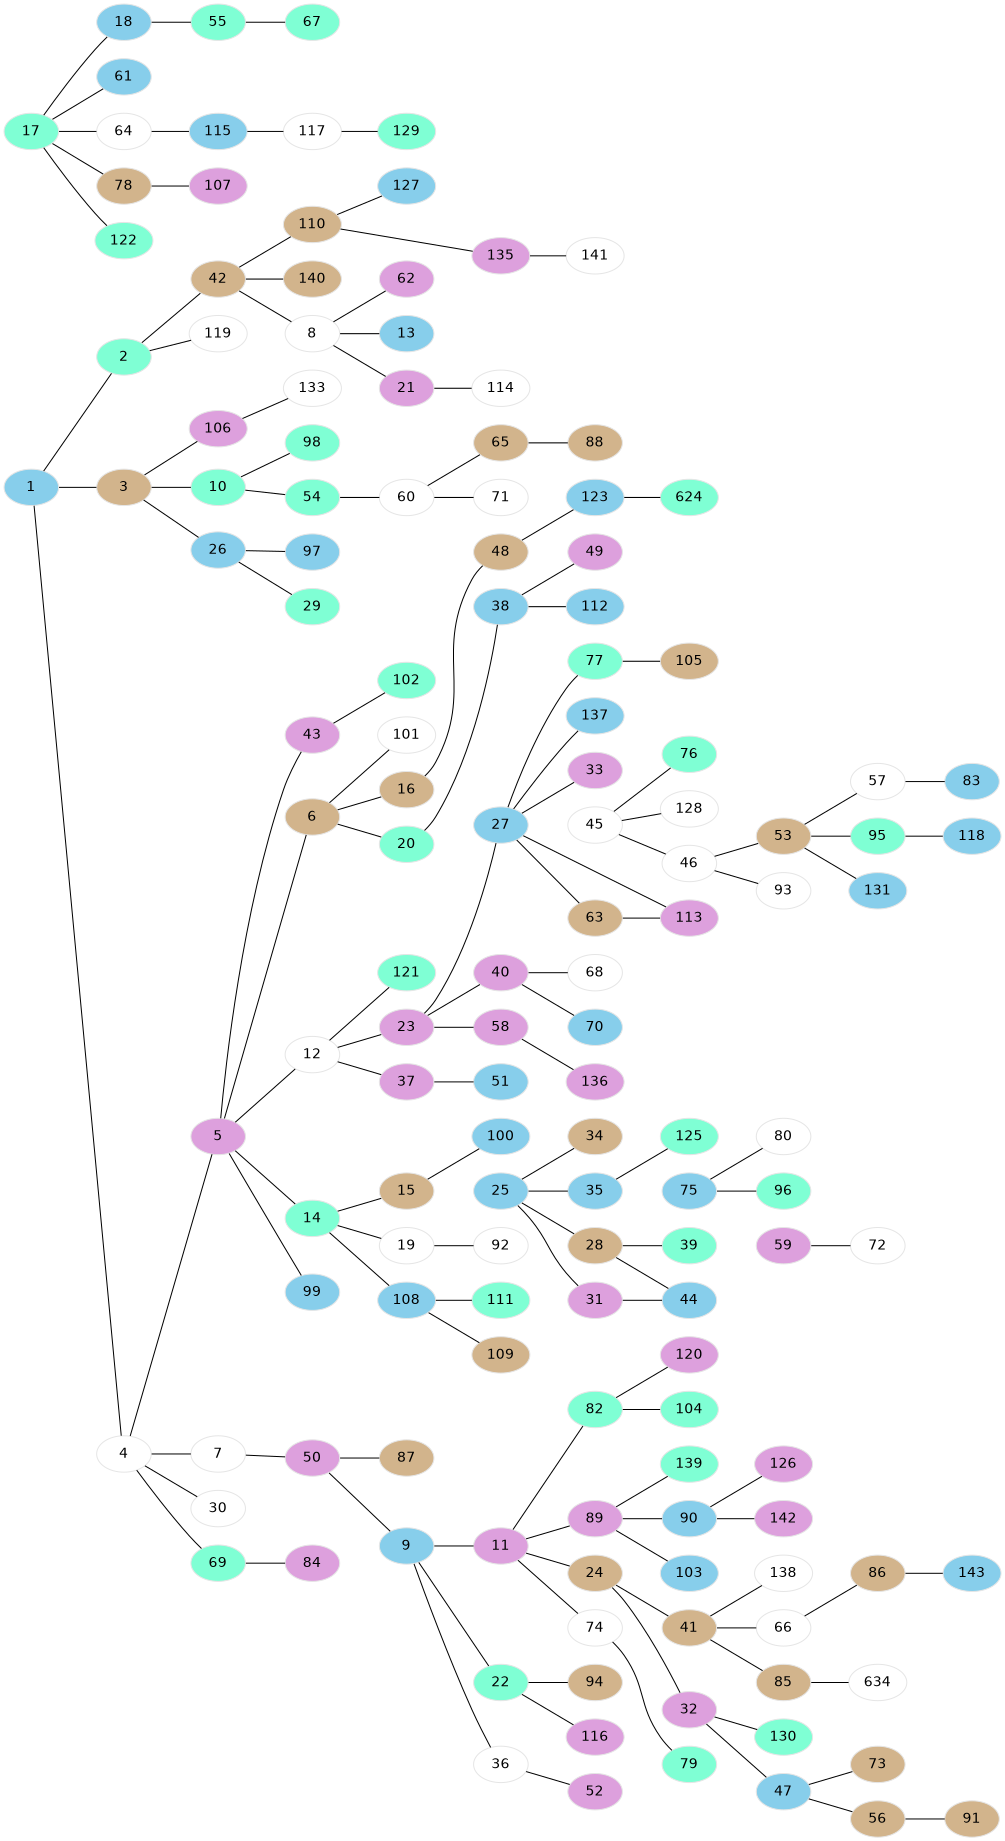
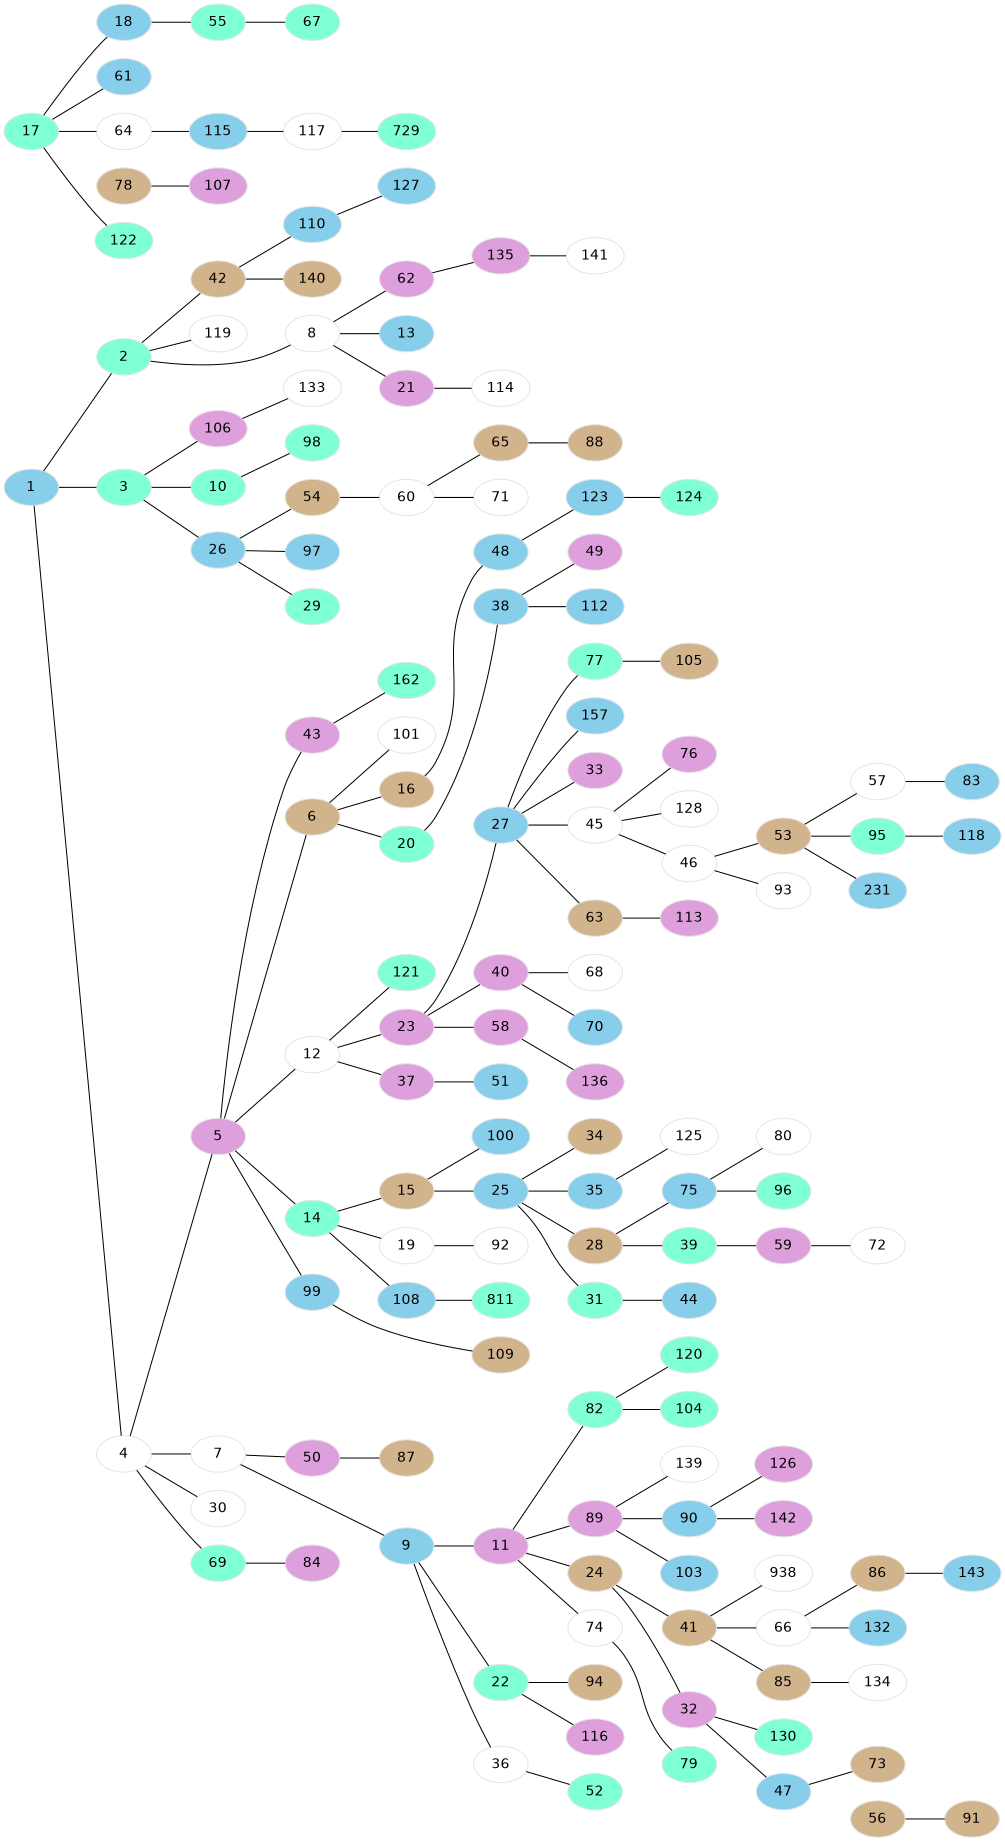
(407, 131) -> (407, 131)
(78, 159) -> none
(312, 224) -> (312, 224)
(407, 240) -> (453, 268)
(265, 306) -> (222, 364)
(124, 487) -> (124, 487)
(265, 492) -> (265, 524)
(312, 497) -> (312, 497)
(689, 497) -> (689, 497)
(501, 552) -> (501, 552)
(407, 680) -> (407, 680)
(595, 716) -> (595, 716)
(689, 754) -> (689, 754)
(595, 871) -> (548, 825)
(878, 891) -> (878, 891)
(689, 1136) -> (689, 1136)
none -> (454, 1191)
none -> (737, 1246)
(642, 1273) -> (642, 1218)
(501, 1300) -> (501, 1300)
(595, 1300) -> (595, 1300)
(454, 1328) -> (400, 1335)
(689, 1355) -> (689, 1355)
(689, 1464) -> (689, 1464)
(360, 1502) -> (312, 1500)
(784, 1573) -> (784, 1573)
none -> (878, 1628)
(878, 1682) -> (878, 1682)
(595, 1792) -> (595, 1792)
(831, 1805) -> none
